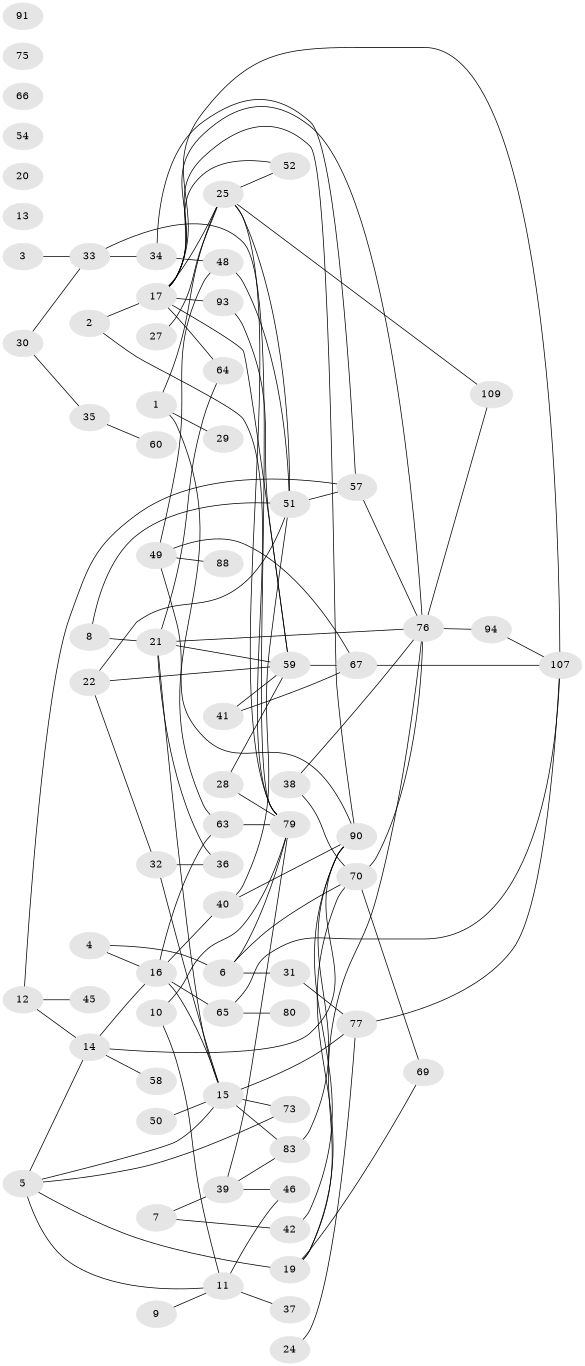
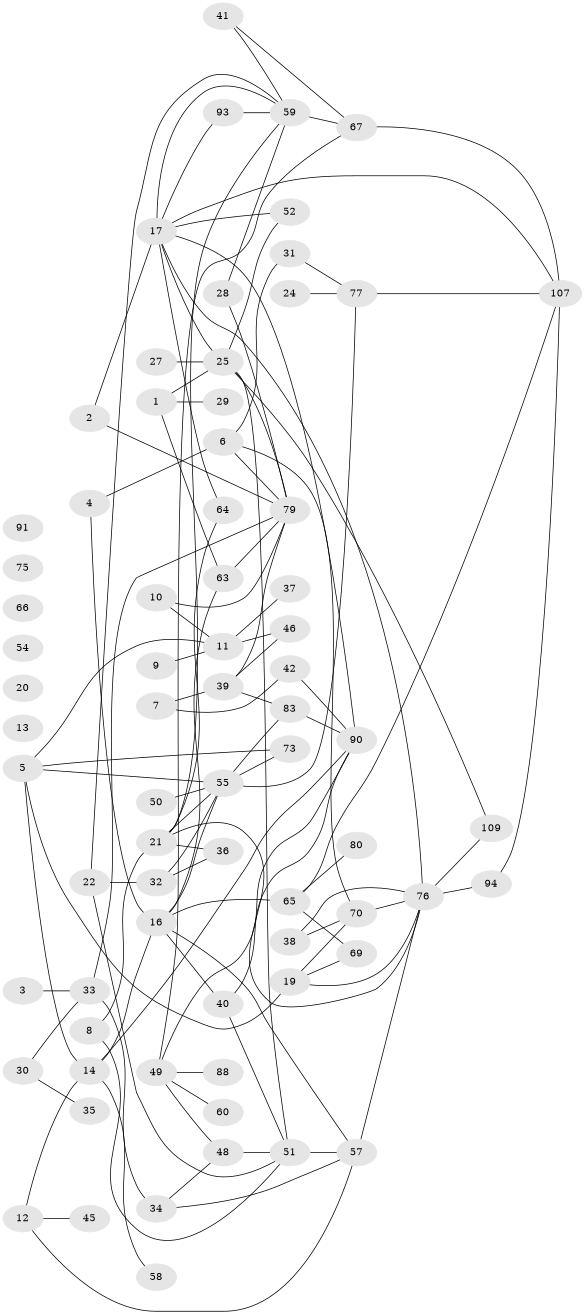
(123, 431) -> (190, 1092)
(390, 975) -> (319, 925)
none -> (266, 1020)
(223, 1095) -> (223, 783)
